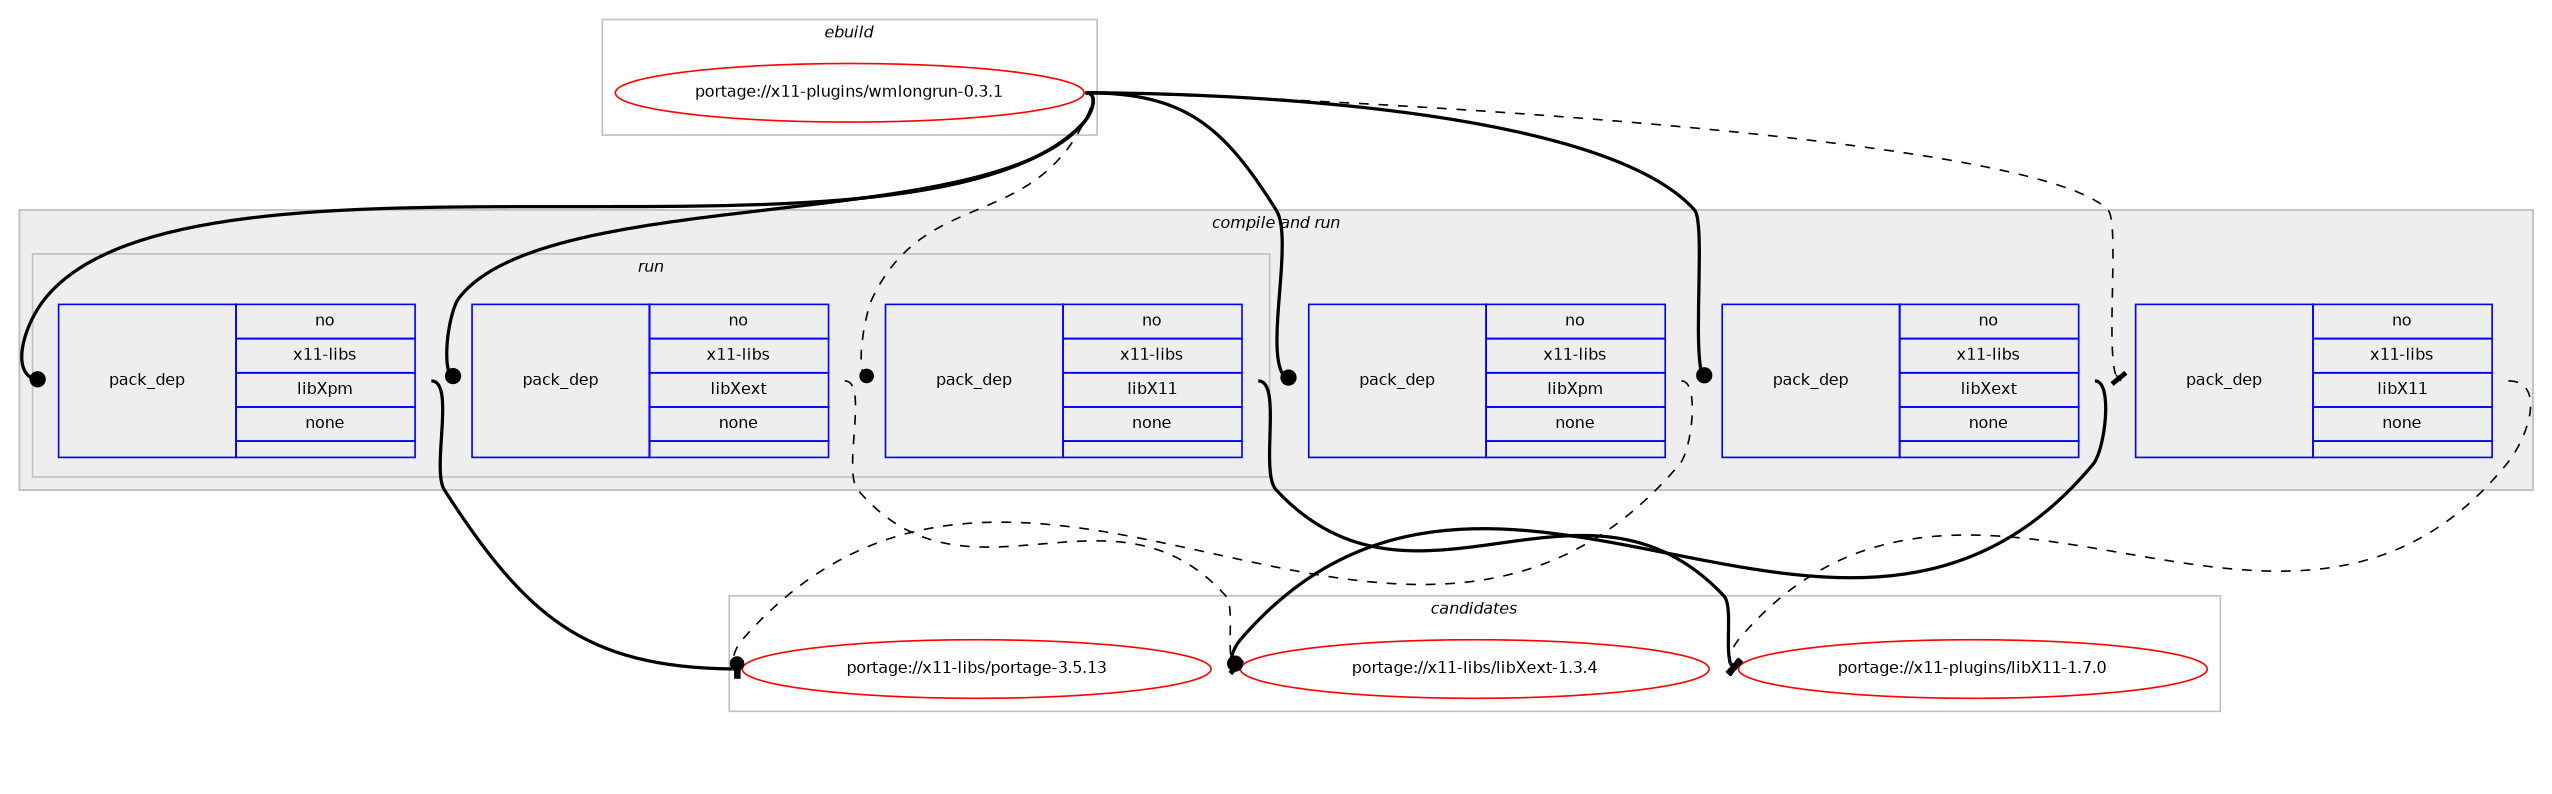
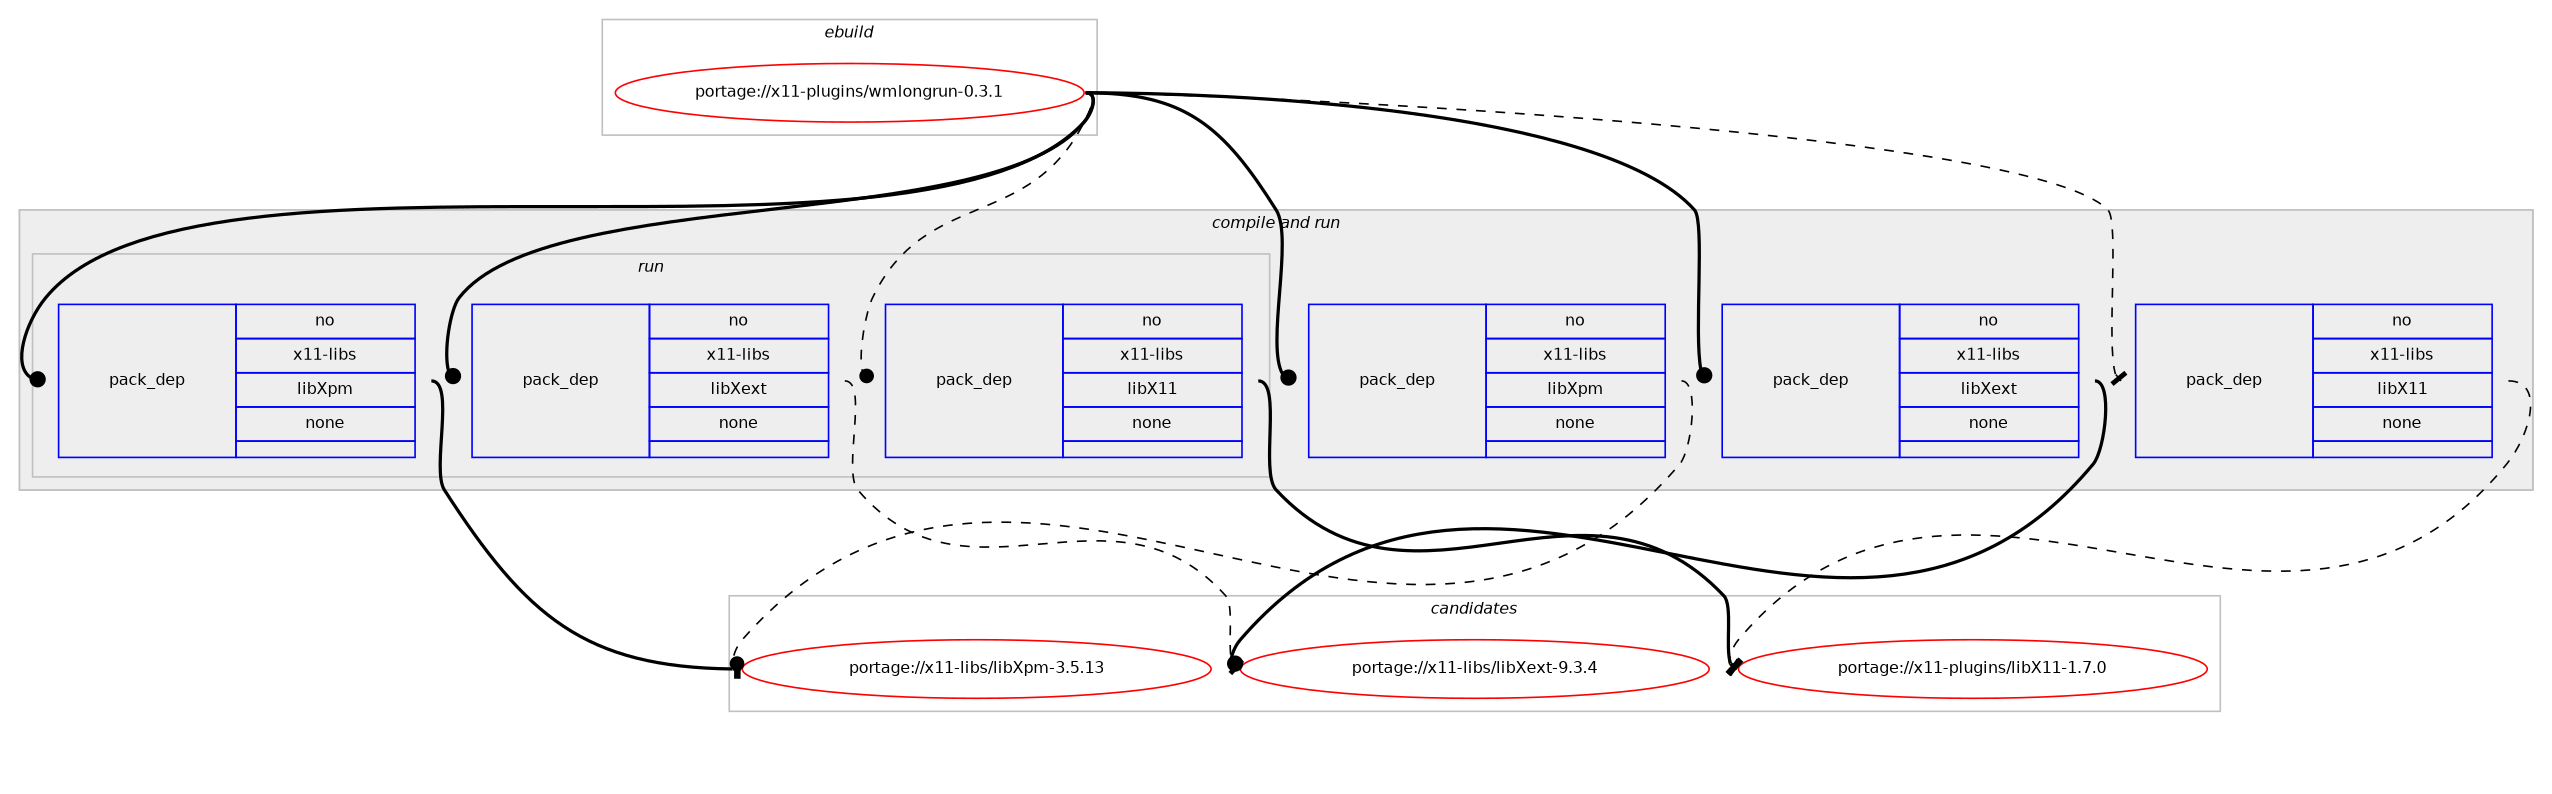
(977, 669) -> (977, 669)
(1475, 669) -> (1475, 669)
